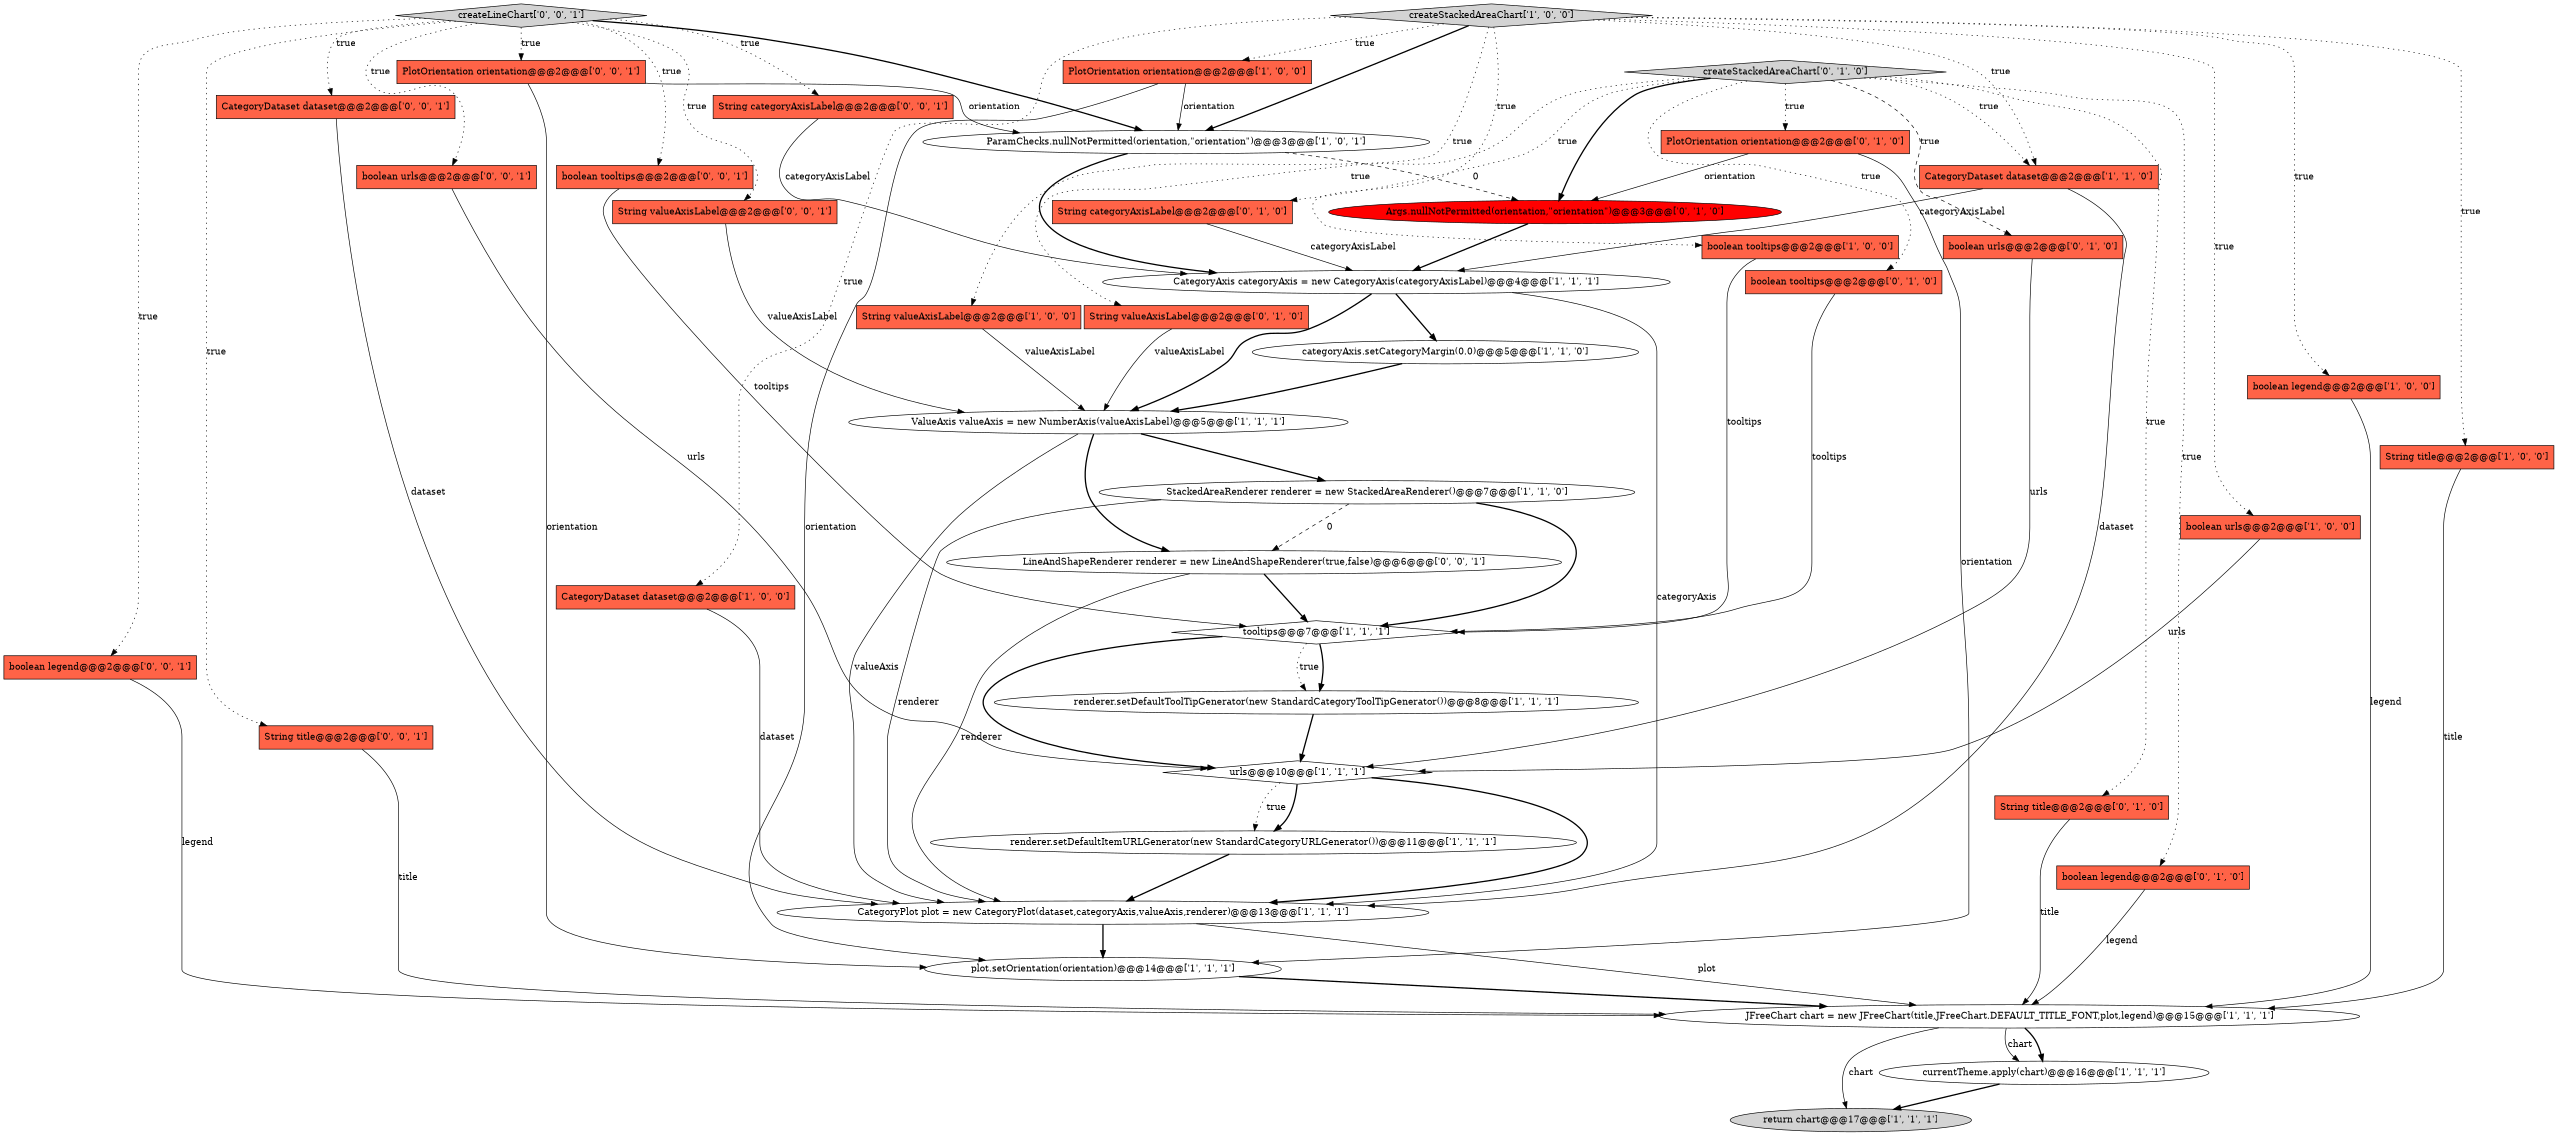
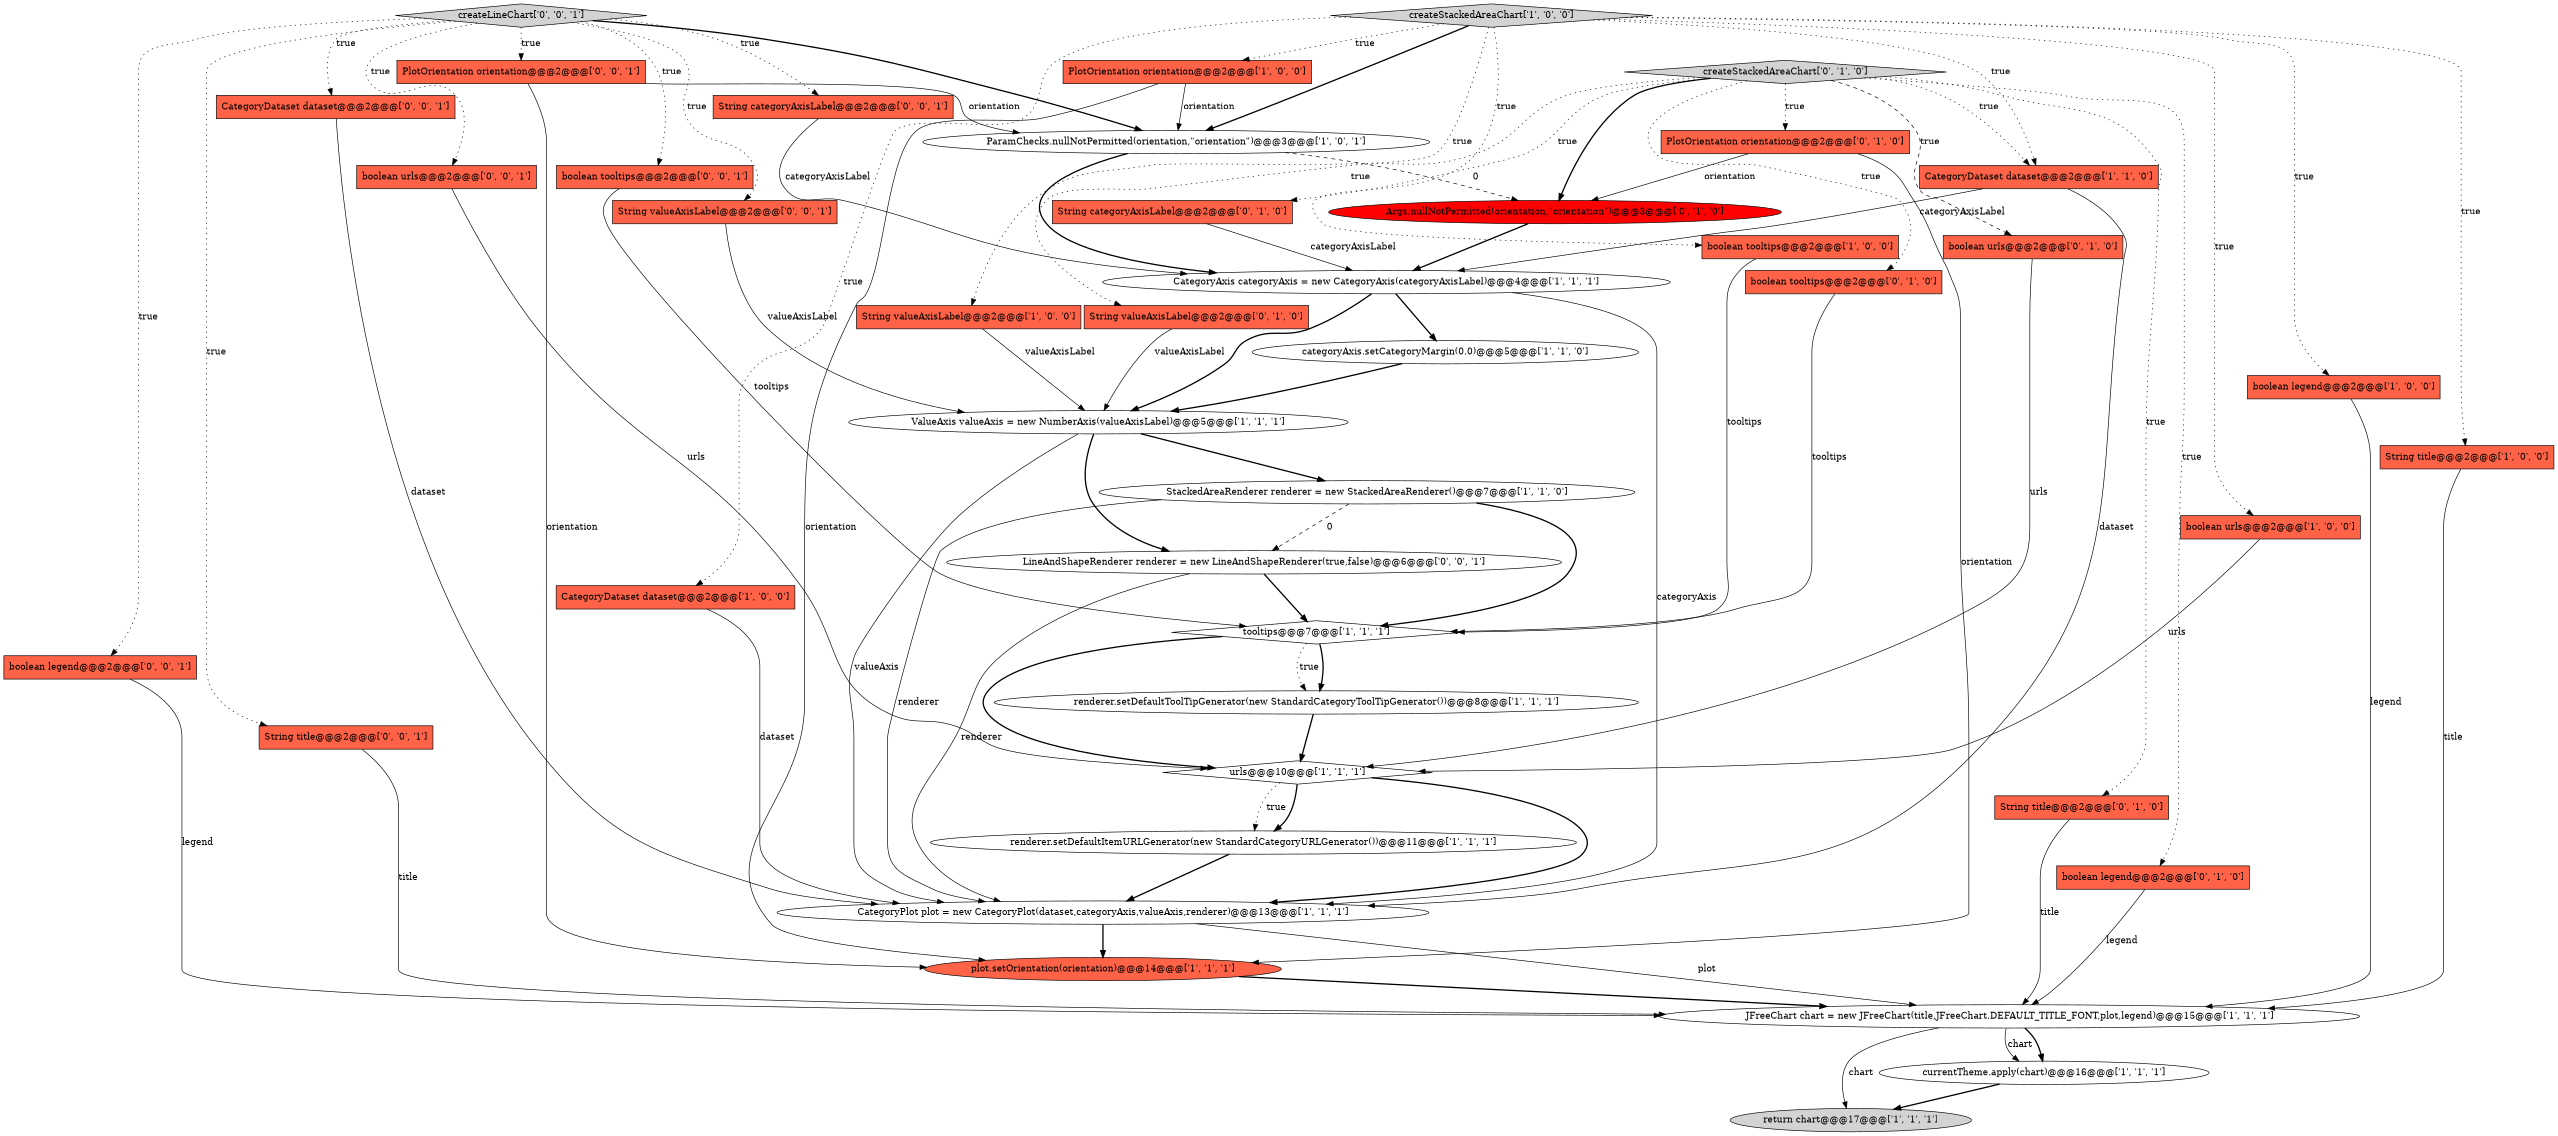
(1103, 969) -> (1103, 969)
